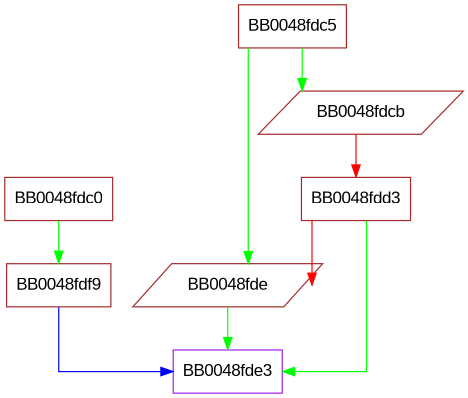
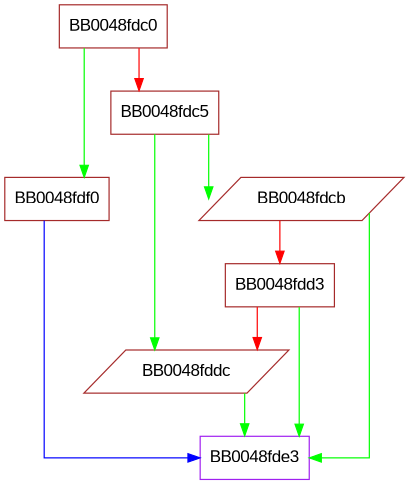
none -> (139, 63)
(59, 285) -> (57, 199)
(228, 285) -> (186, 372)
none -> (369, 360)
